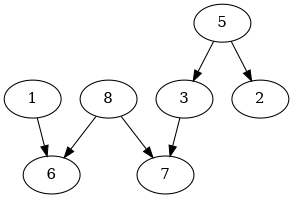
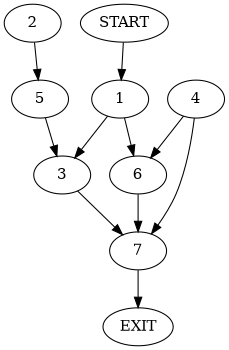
none -> (124, 23)
(239, 56) -> (36, 56)
(109, 99) -> (196, 99)
none -> (94, 133)
none -> (138, 208)
none -> (138, 327)
